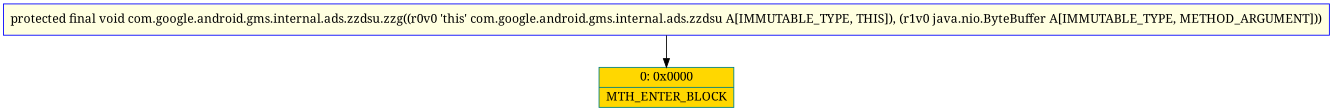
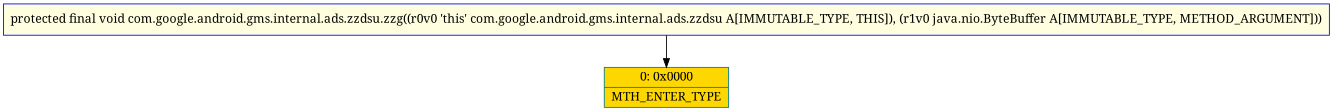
(666, 97) -> (666, 97)
